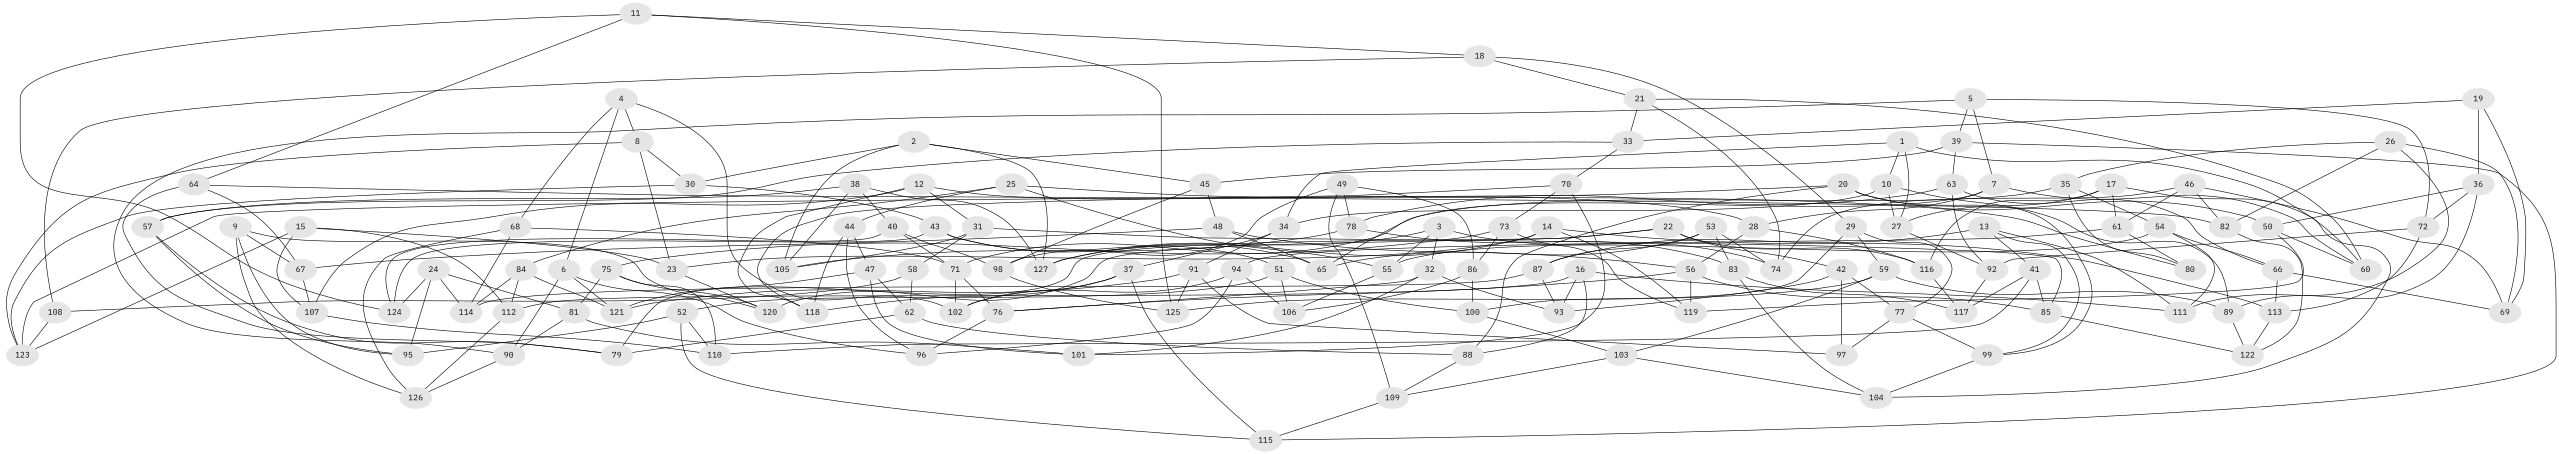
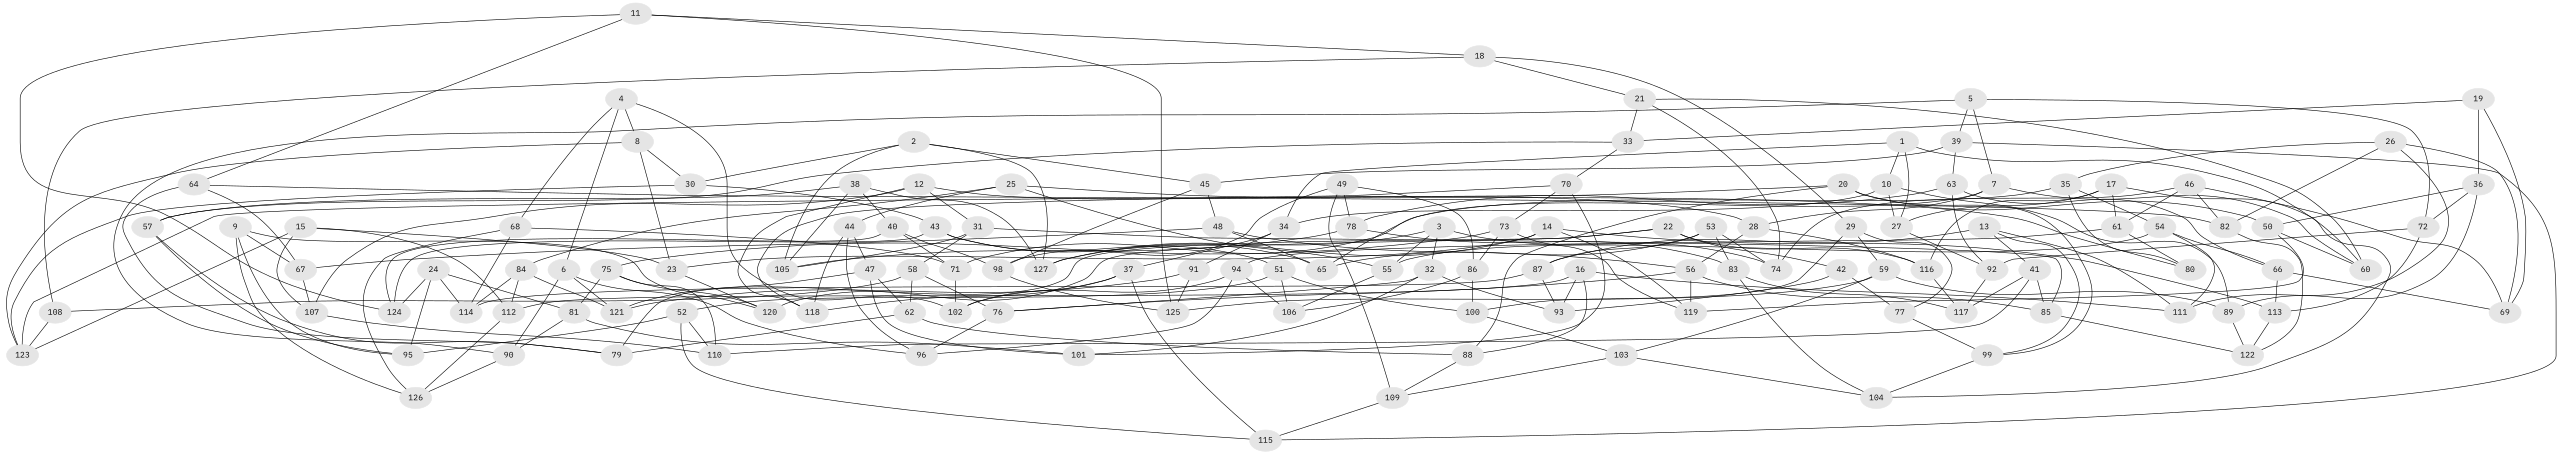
(977, 291) -> (955, 291)
(1841, 355) -> none
